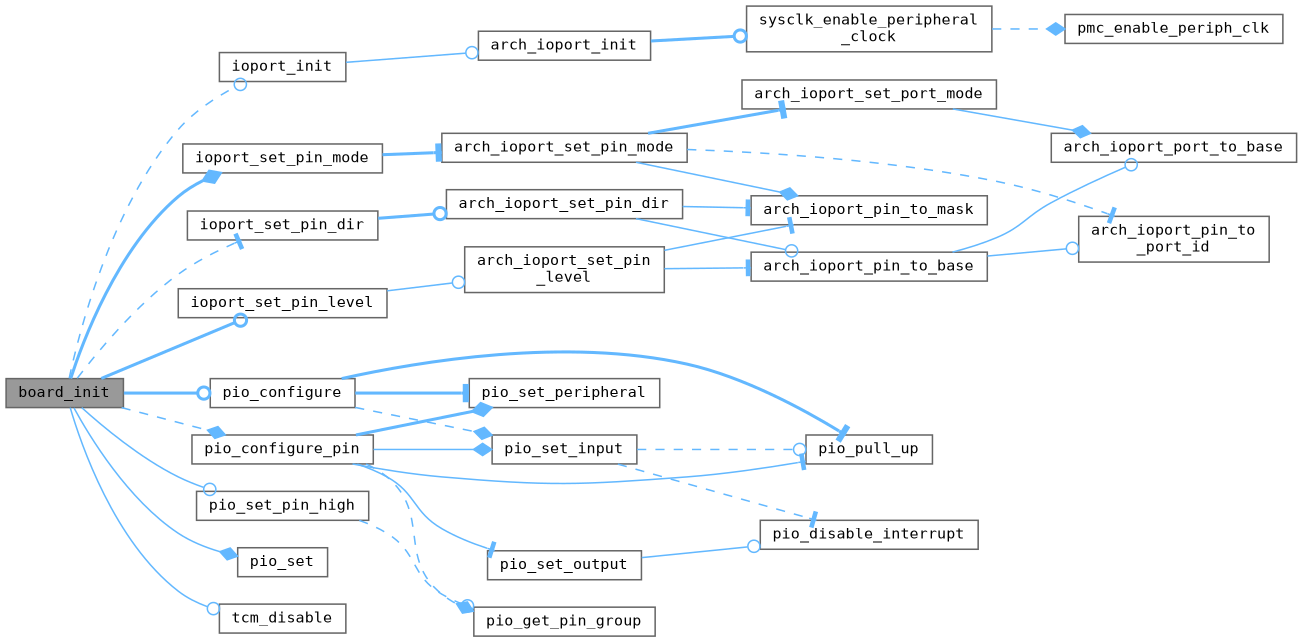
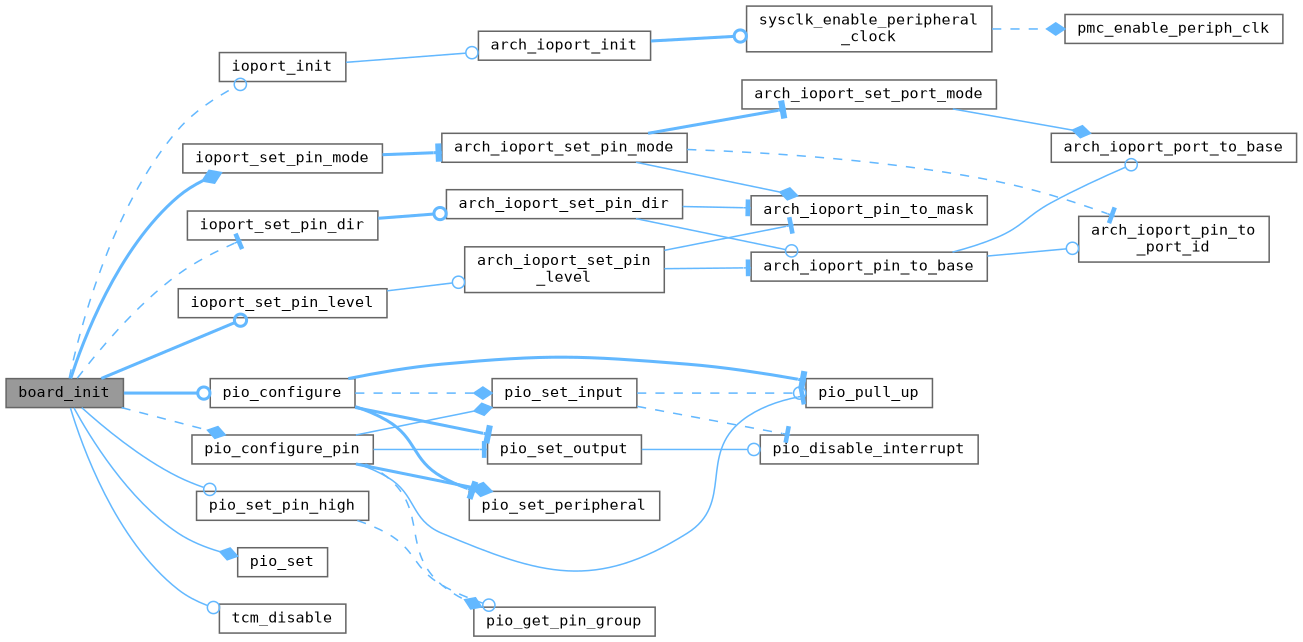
none -> (400, 417)
